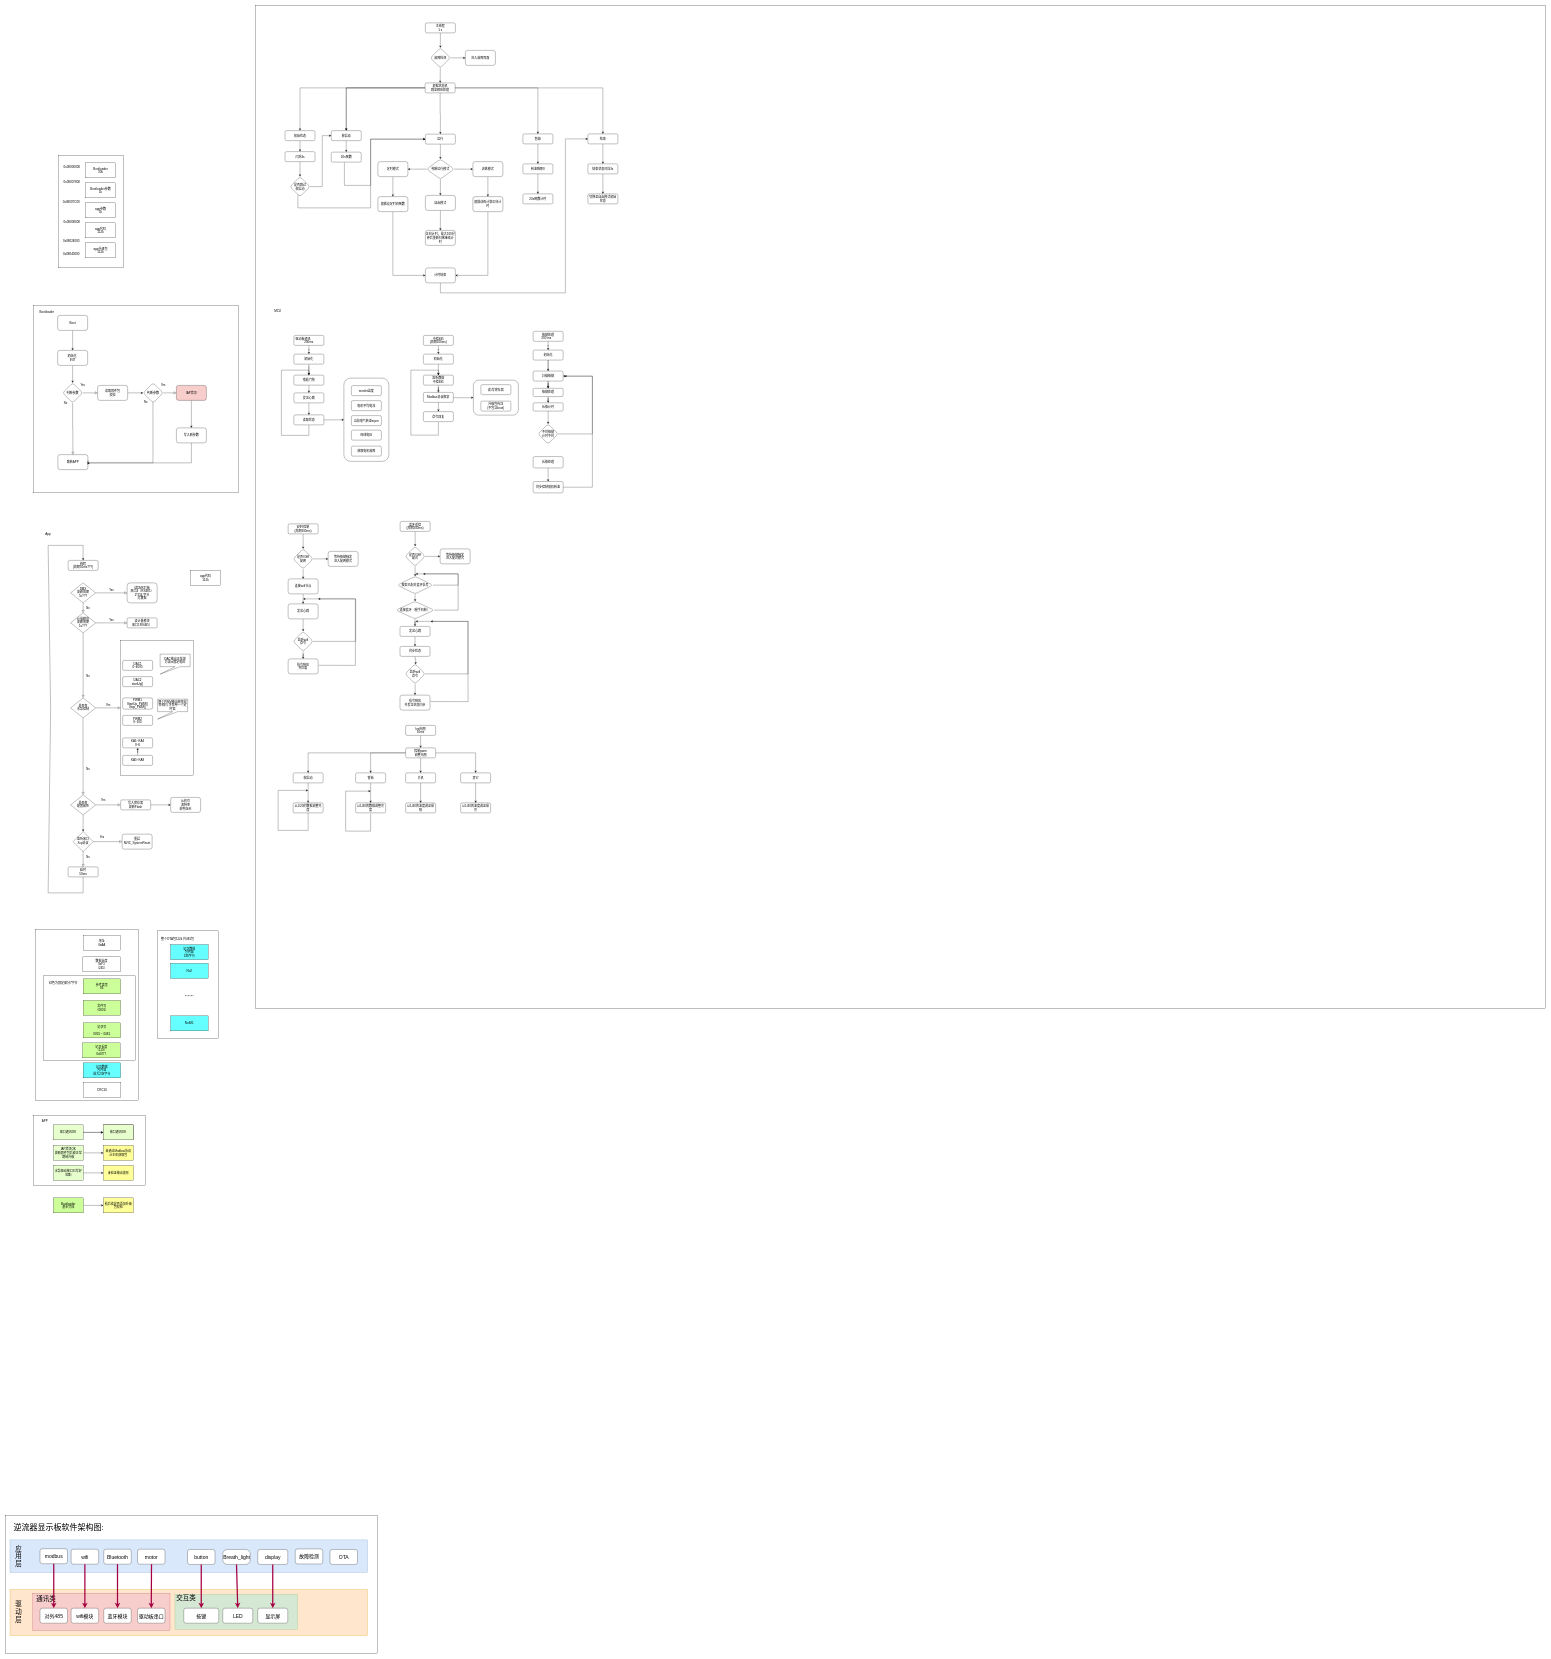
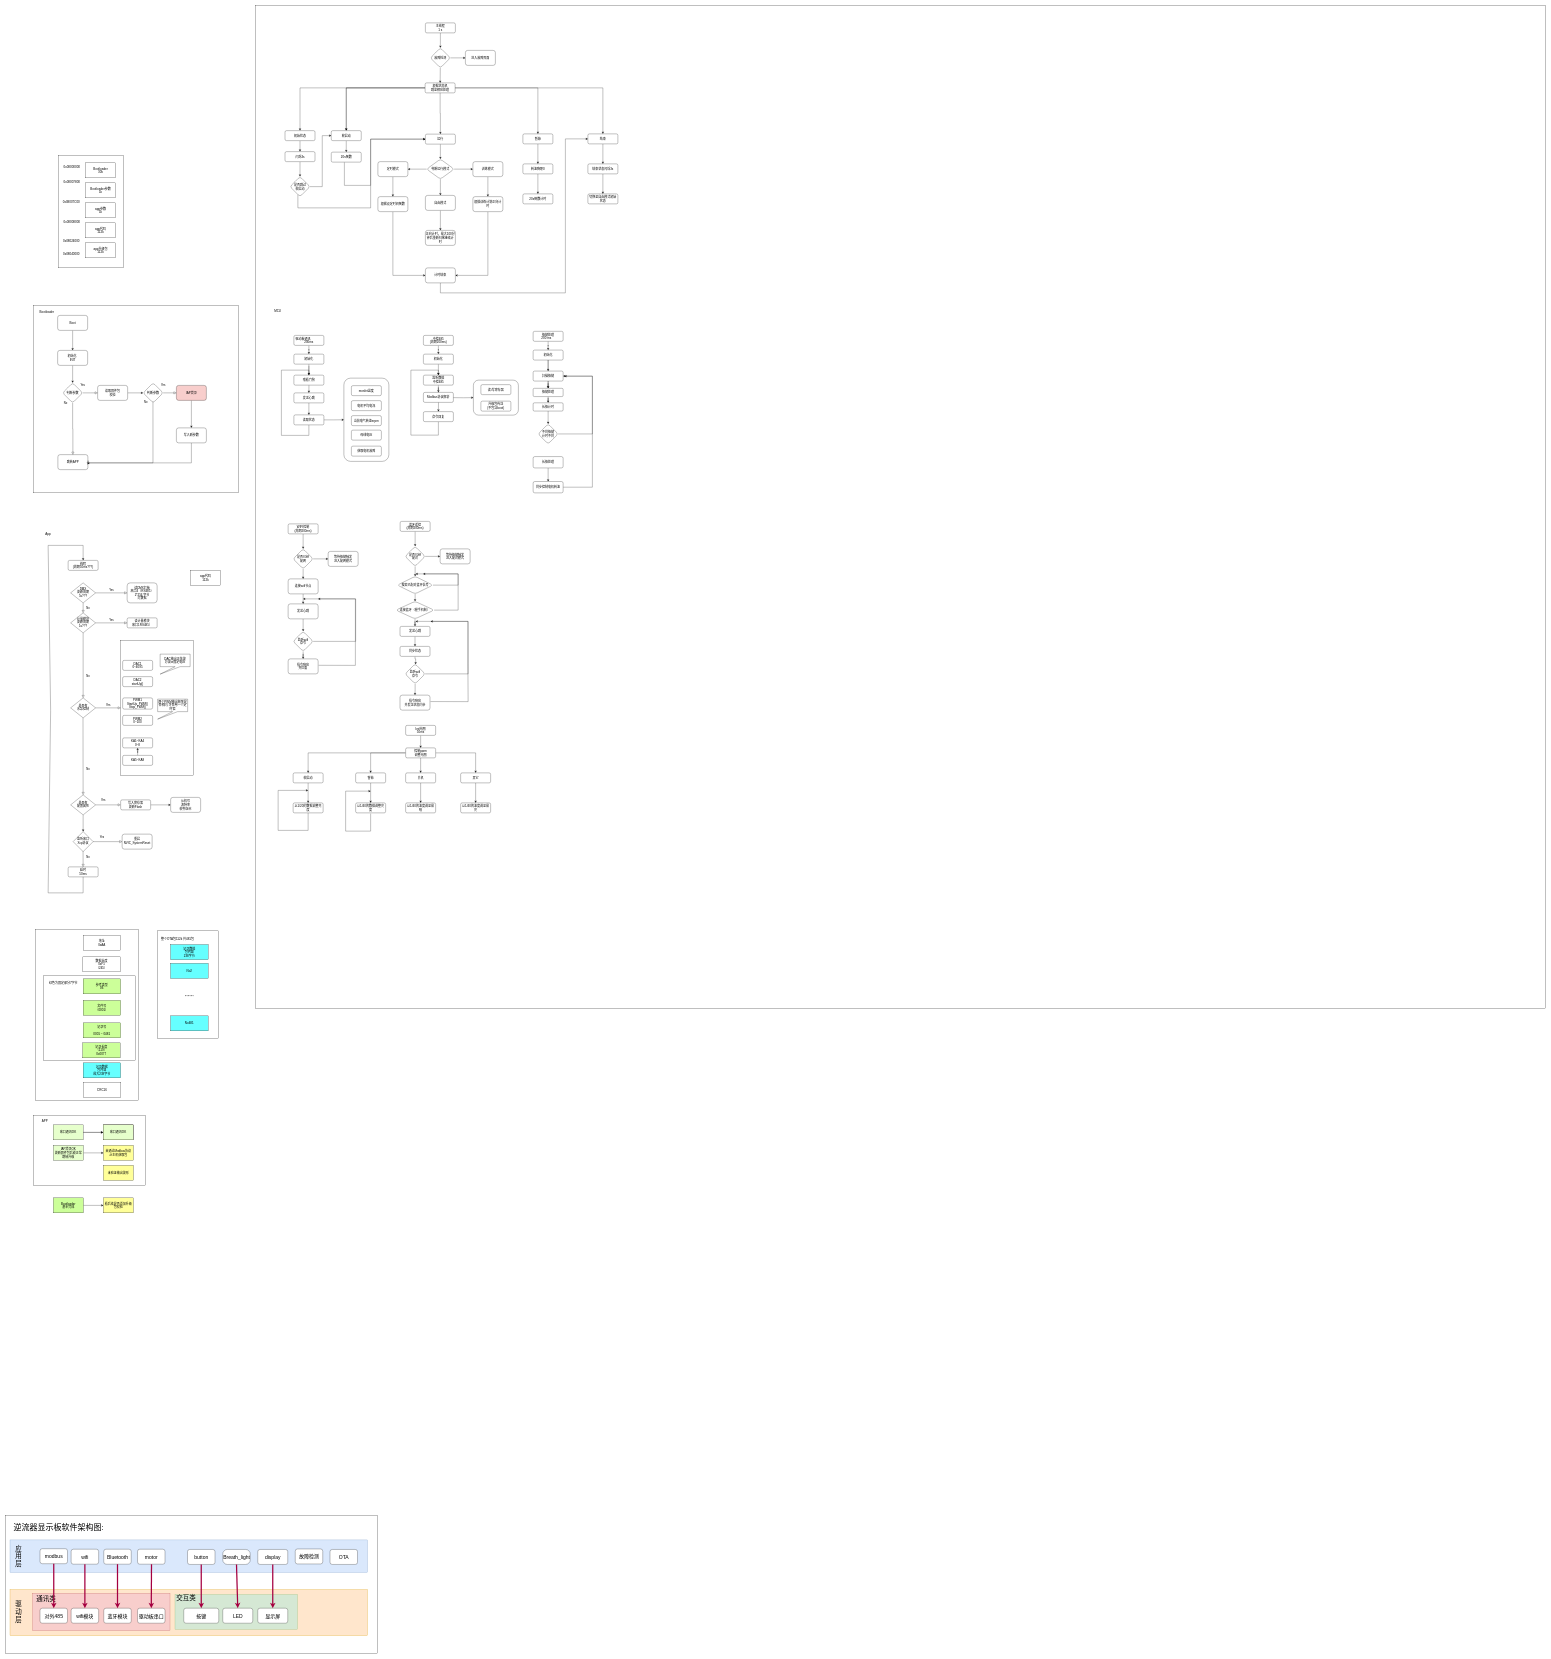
(68, 1173) -> none
(100, 1173) -> none
